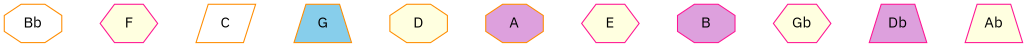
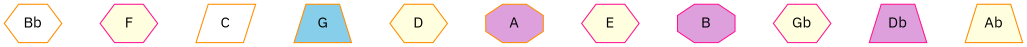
(33, 23) -> (33, 23)
(419, 23) -> (419, 23)
(994, 23) -> (994, 23)
